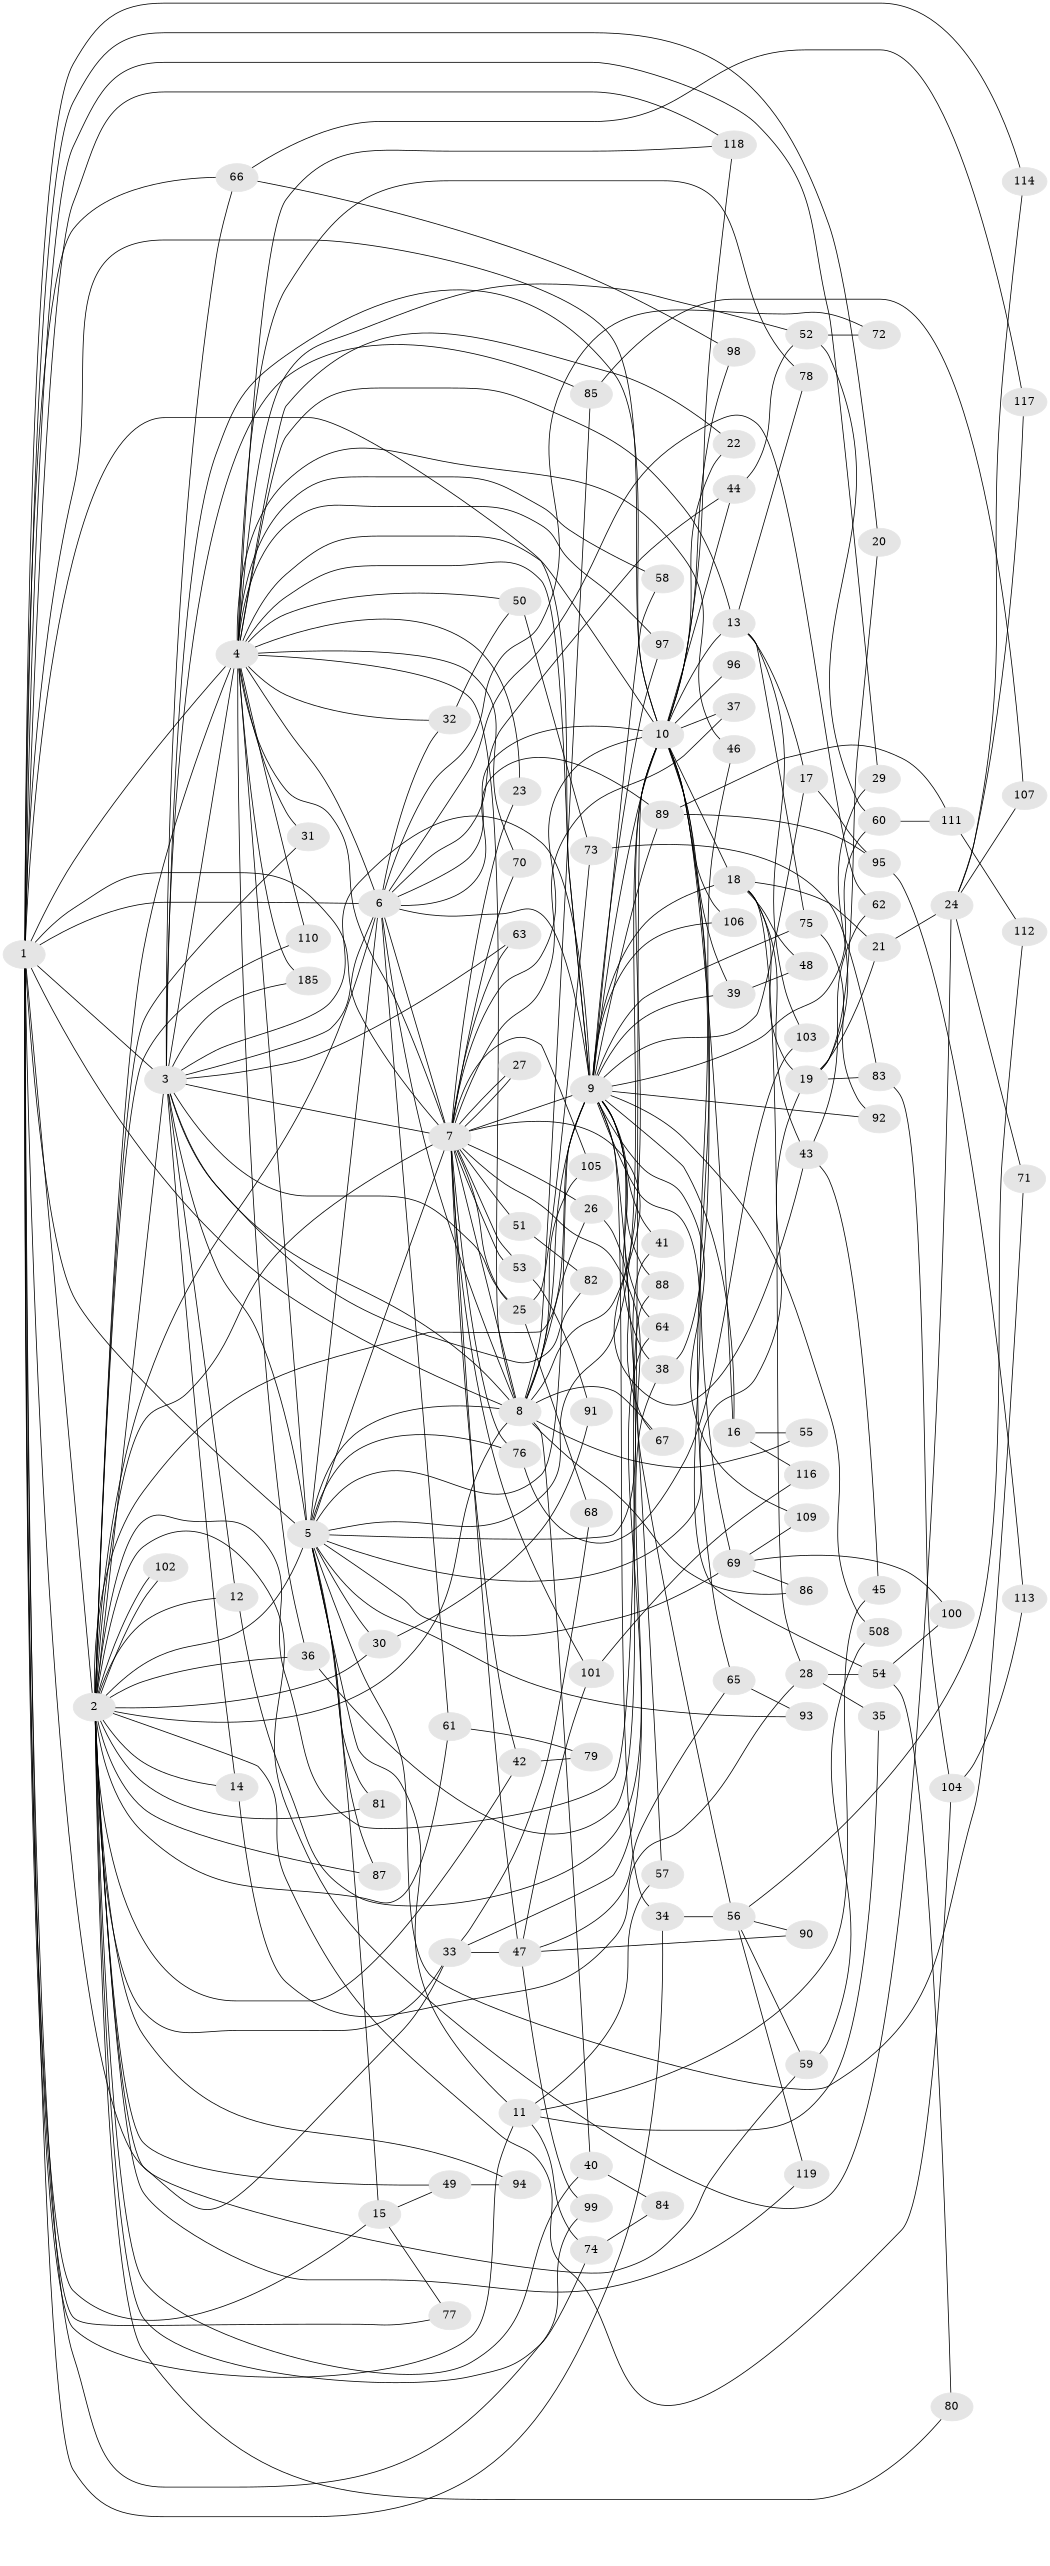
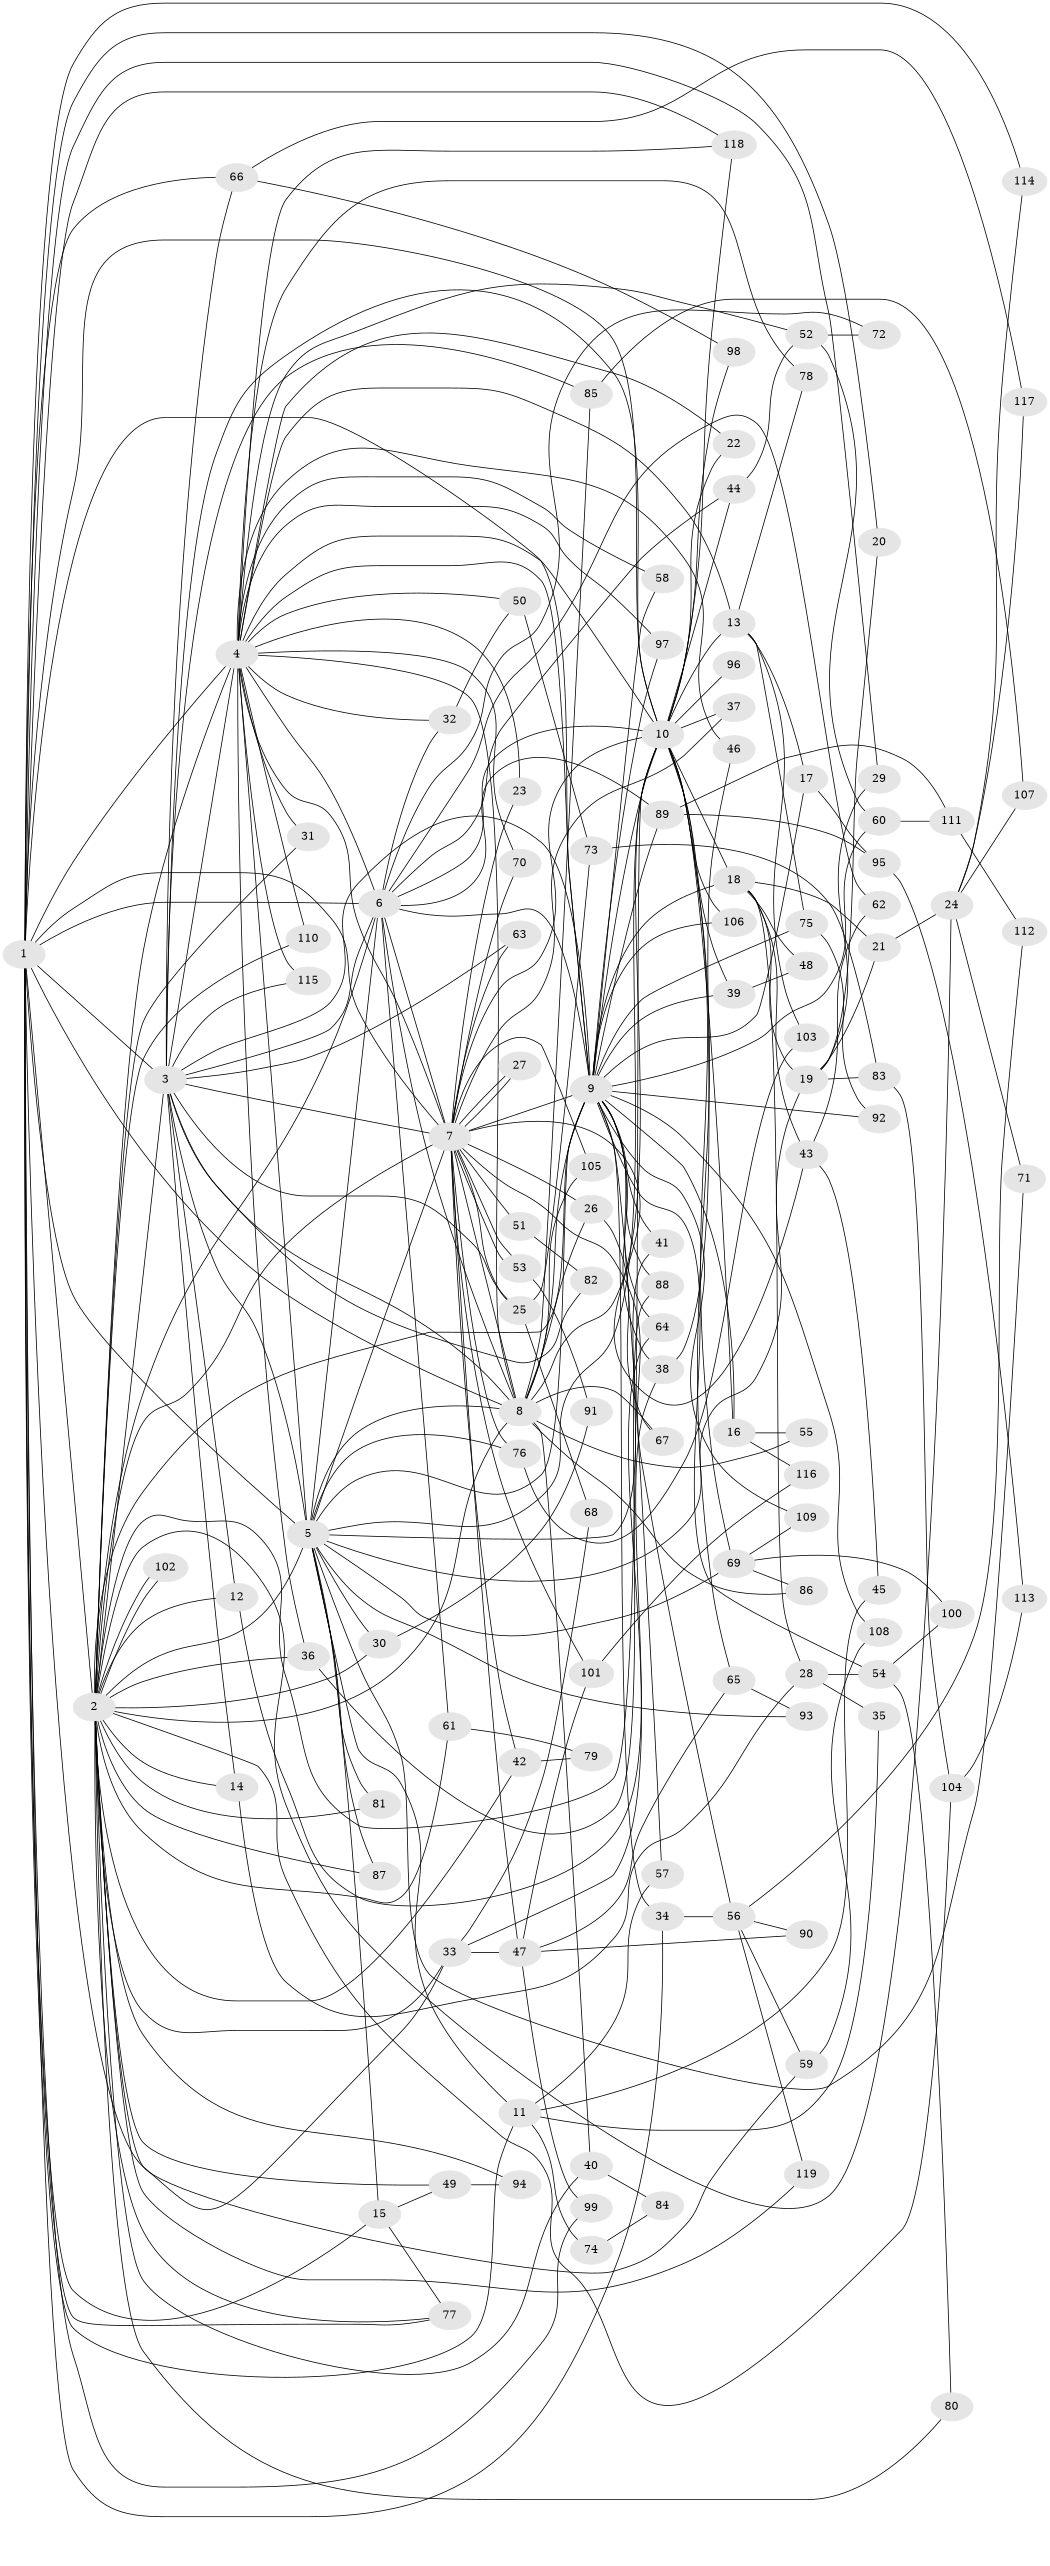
(308, 981) -> (308, 981)
(879, 1632) -> (879, 1632)
(130, 2276) -> (131, 2196)
